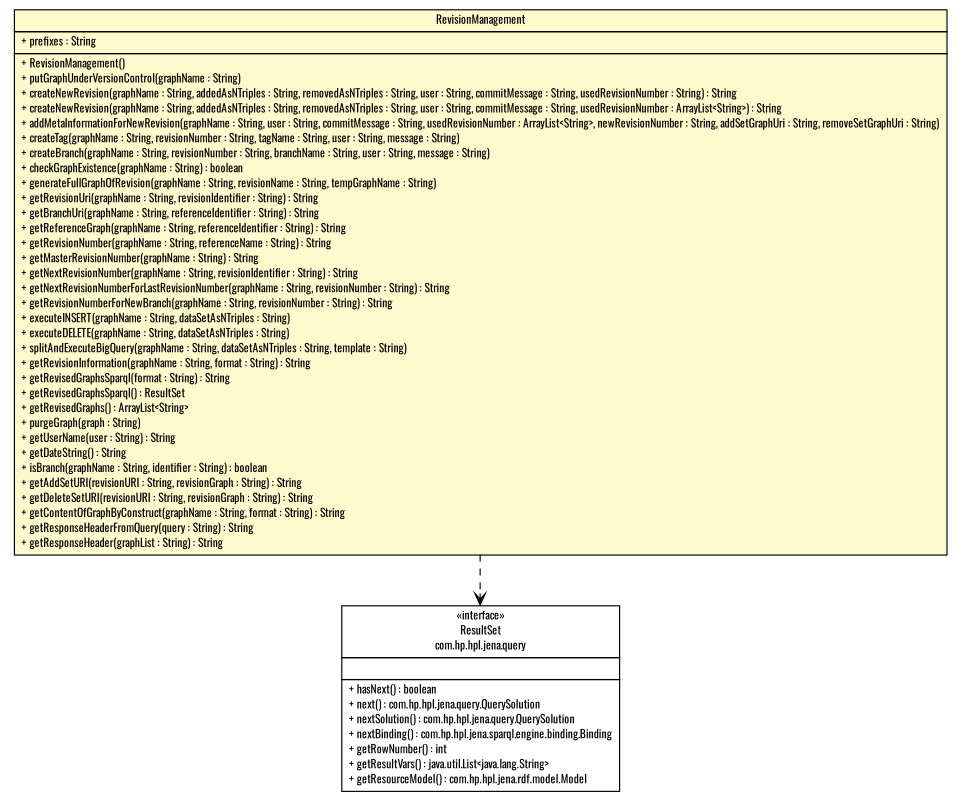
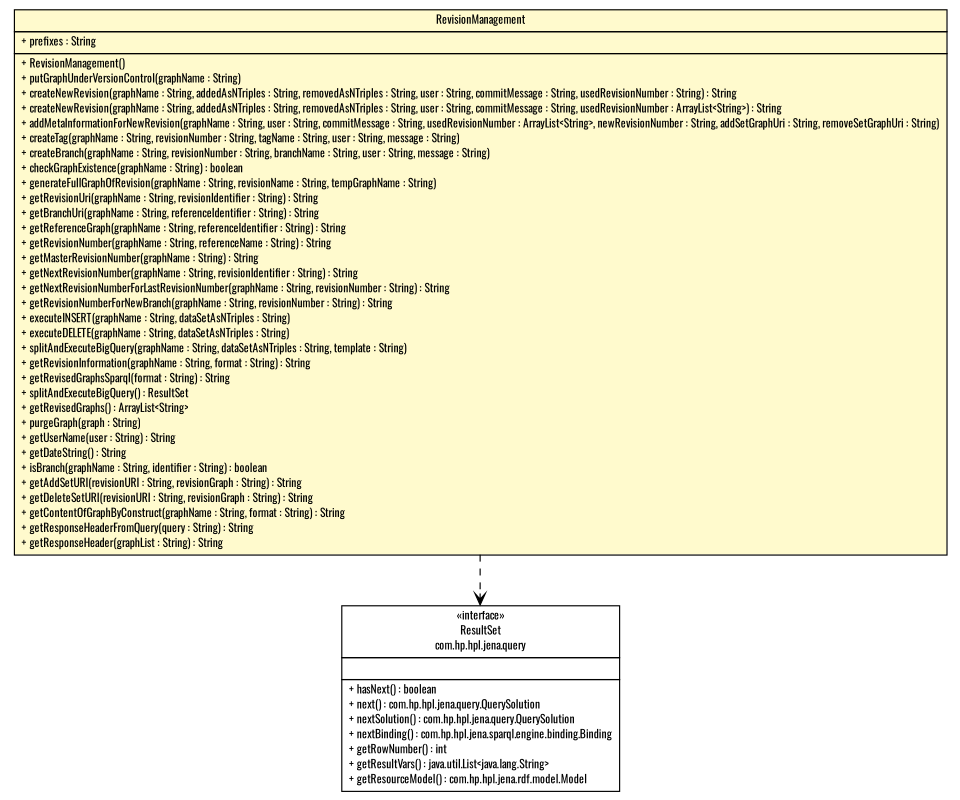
(104, 394) -> (105, 394)
